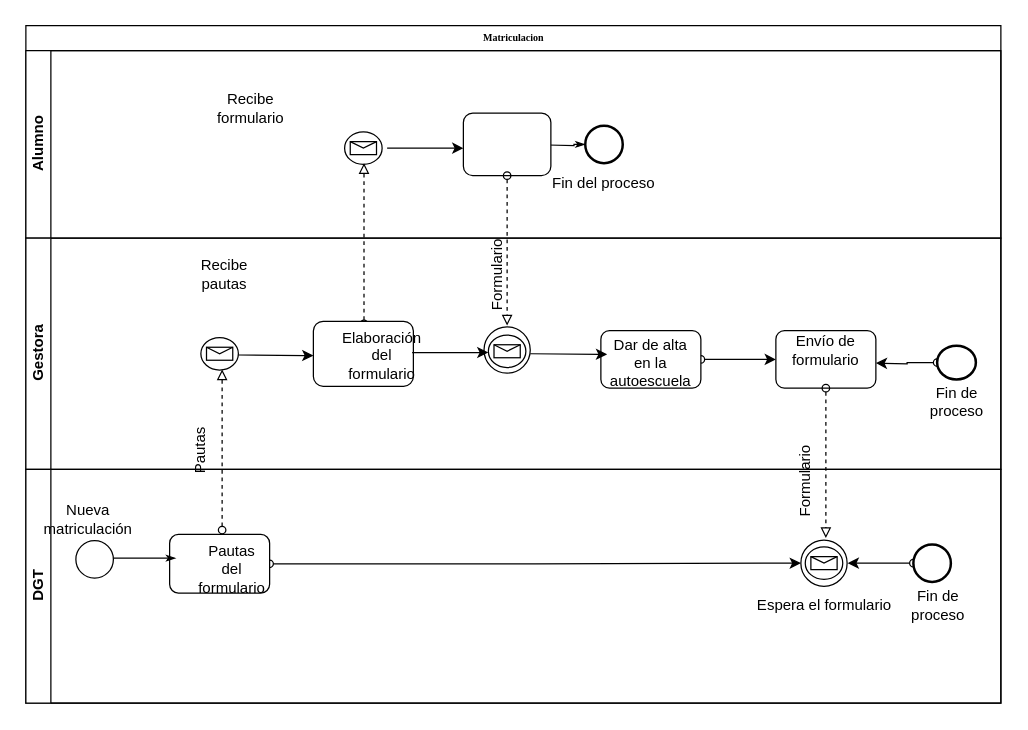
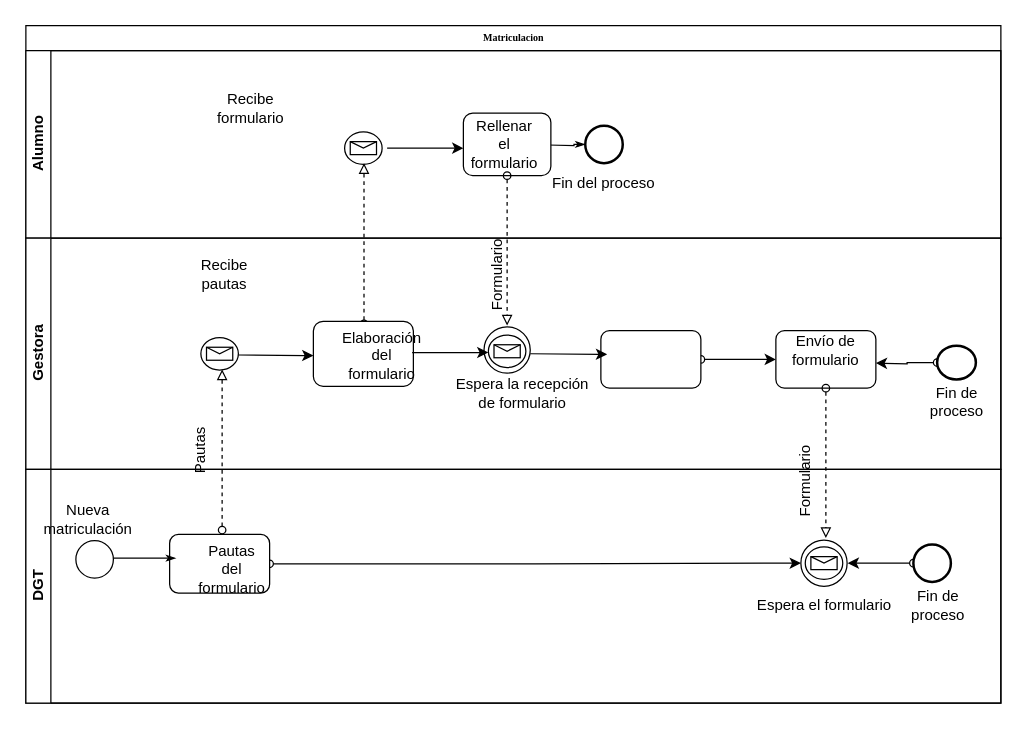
none -> (504, 144)
(651, 363) -> none
none -> (523, 393)
